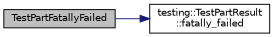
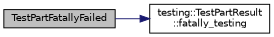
(210, 19) -> (210, 19)
